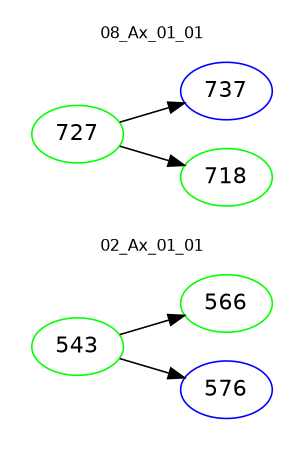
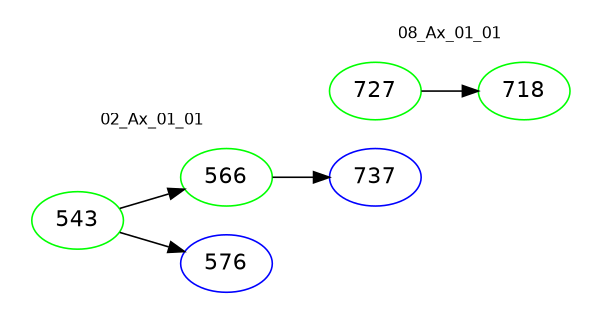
(144, 115) -> (295, 177)
